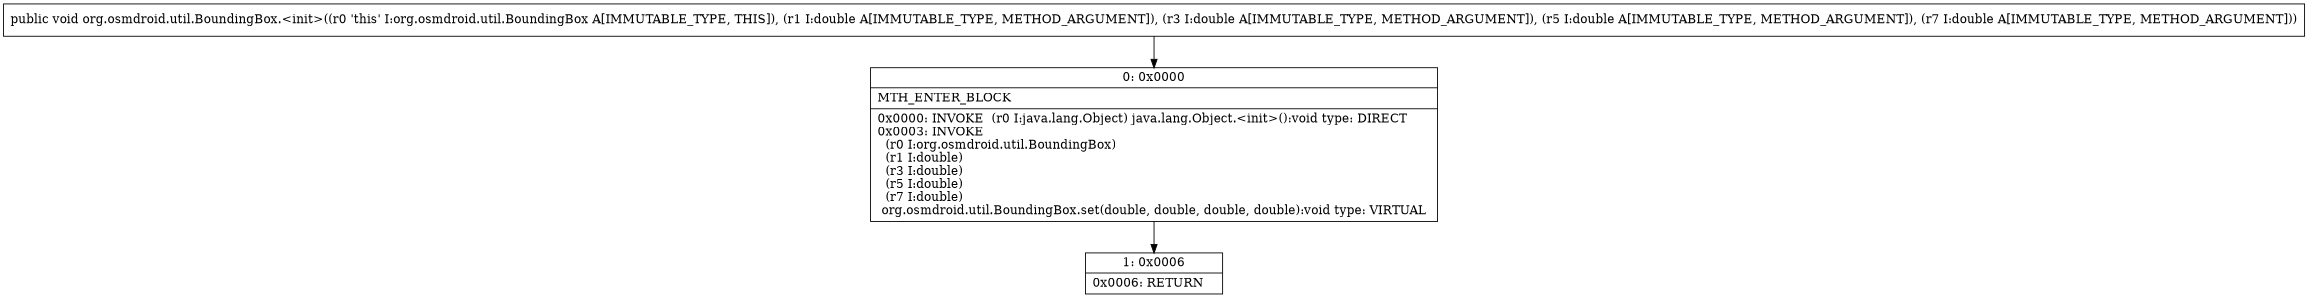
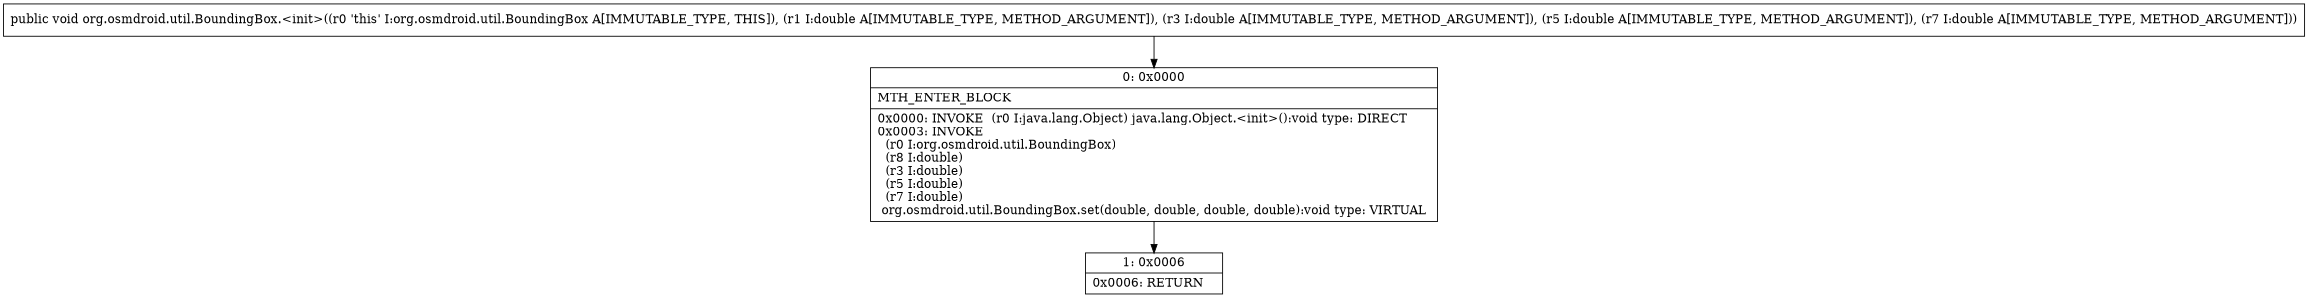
(920, 158) -> (920, 158)
